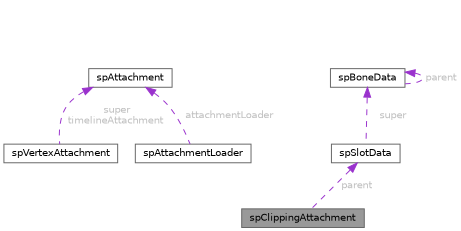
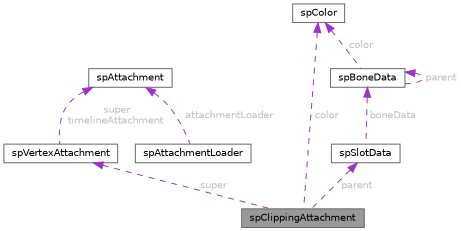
none -> (319, 13)
(392, 116) -> (392, 116)
none -> (187, 187)
